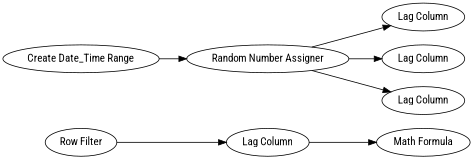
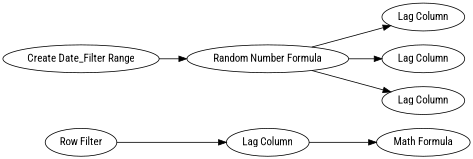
(81, 59) -> (81, 59)
(268, 59) -> (268, 59)
